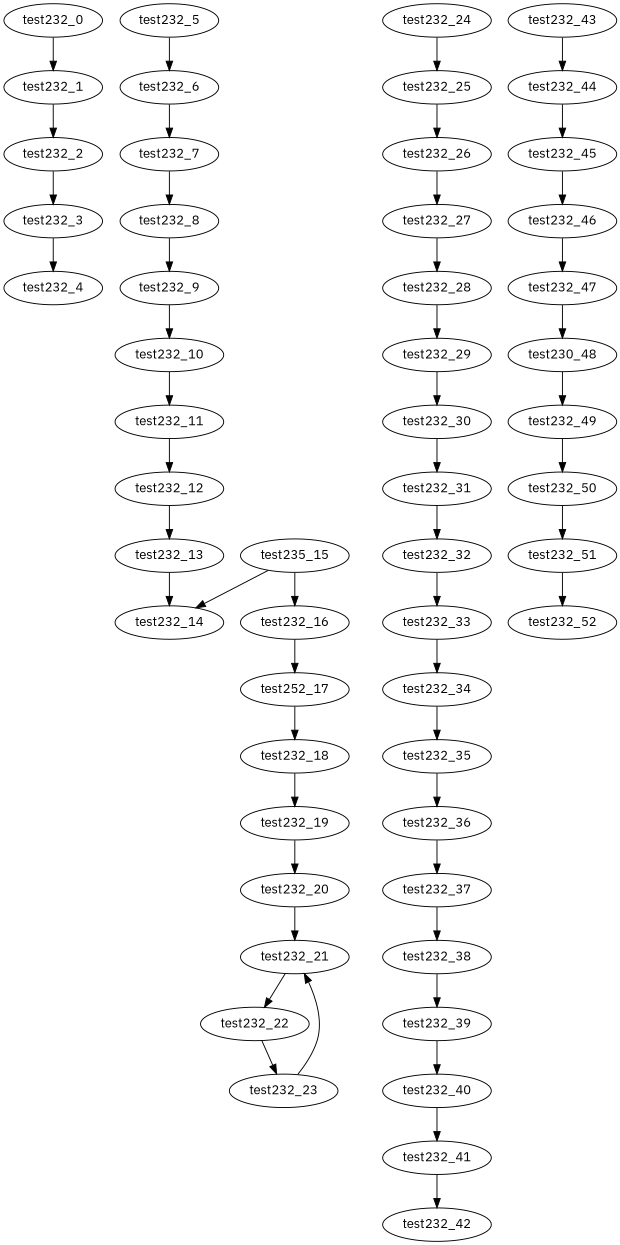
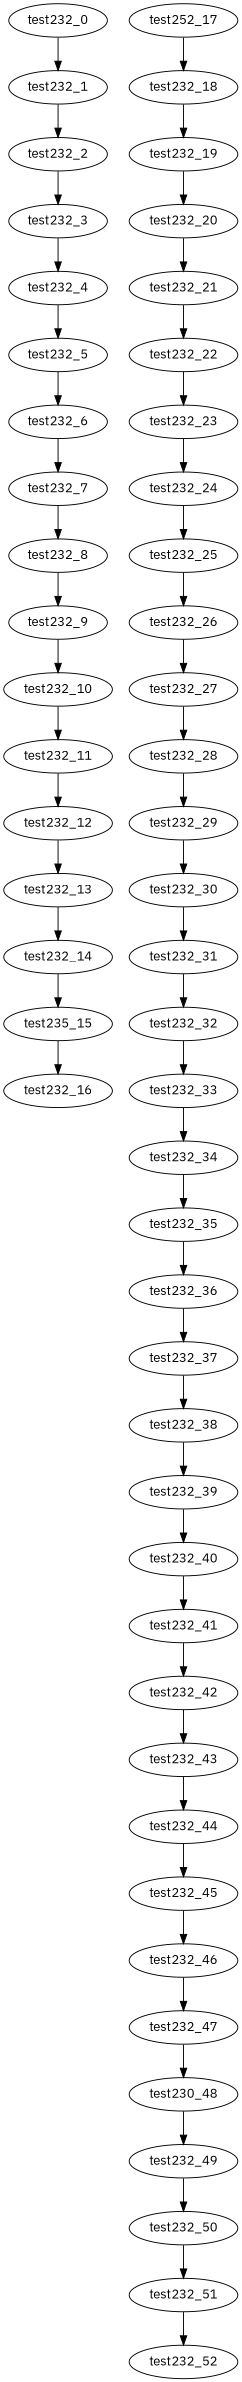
none -> (58, 317)
(236, 587) -> (58, 986)
(295, 651) -> none
(319, 1030) -> (184, 451)
none -> (184, 1722)
